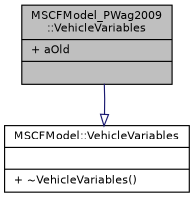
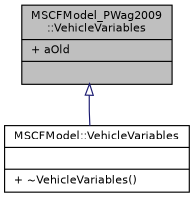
(105, 99) -> (89, 111)
